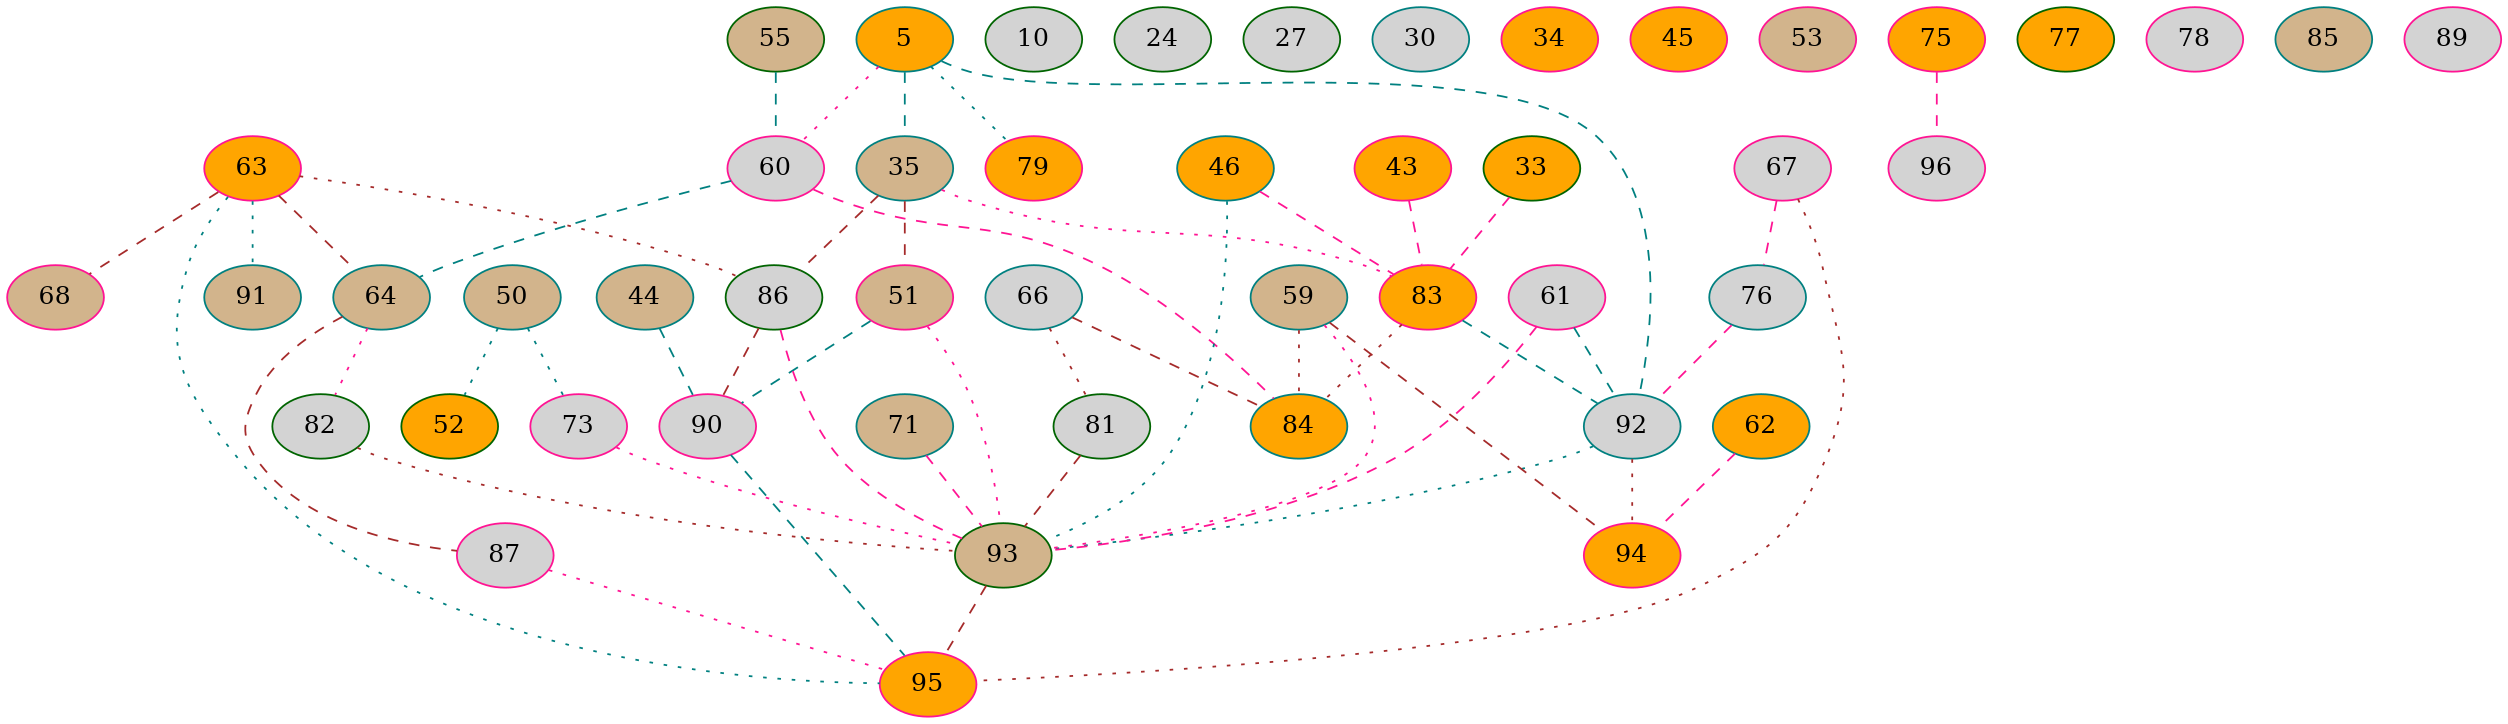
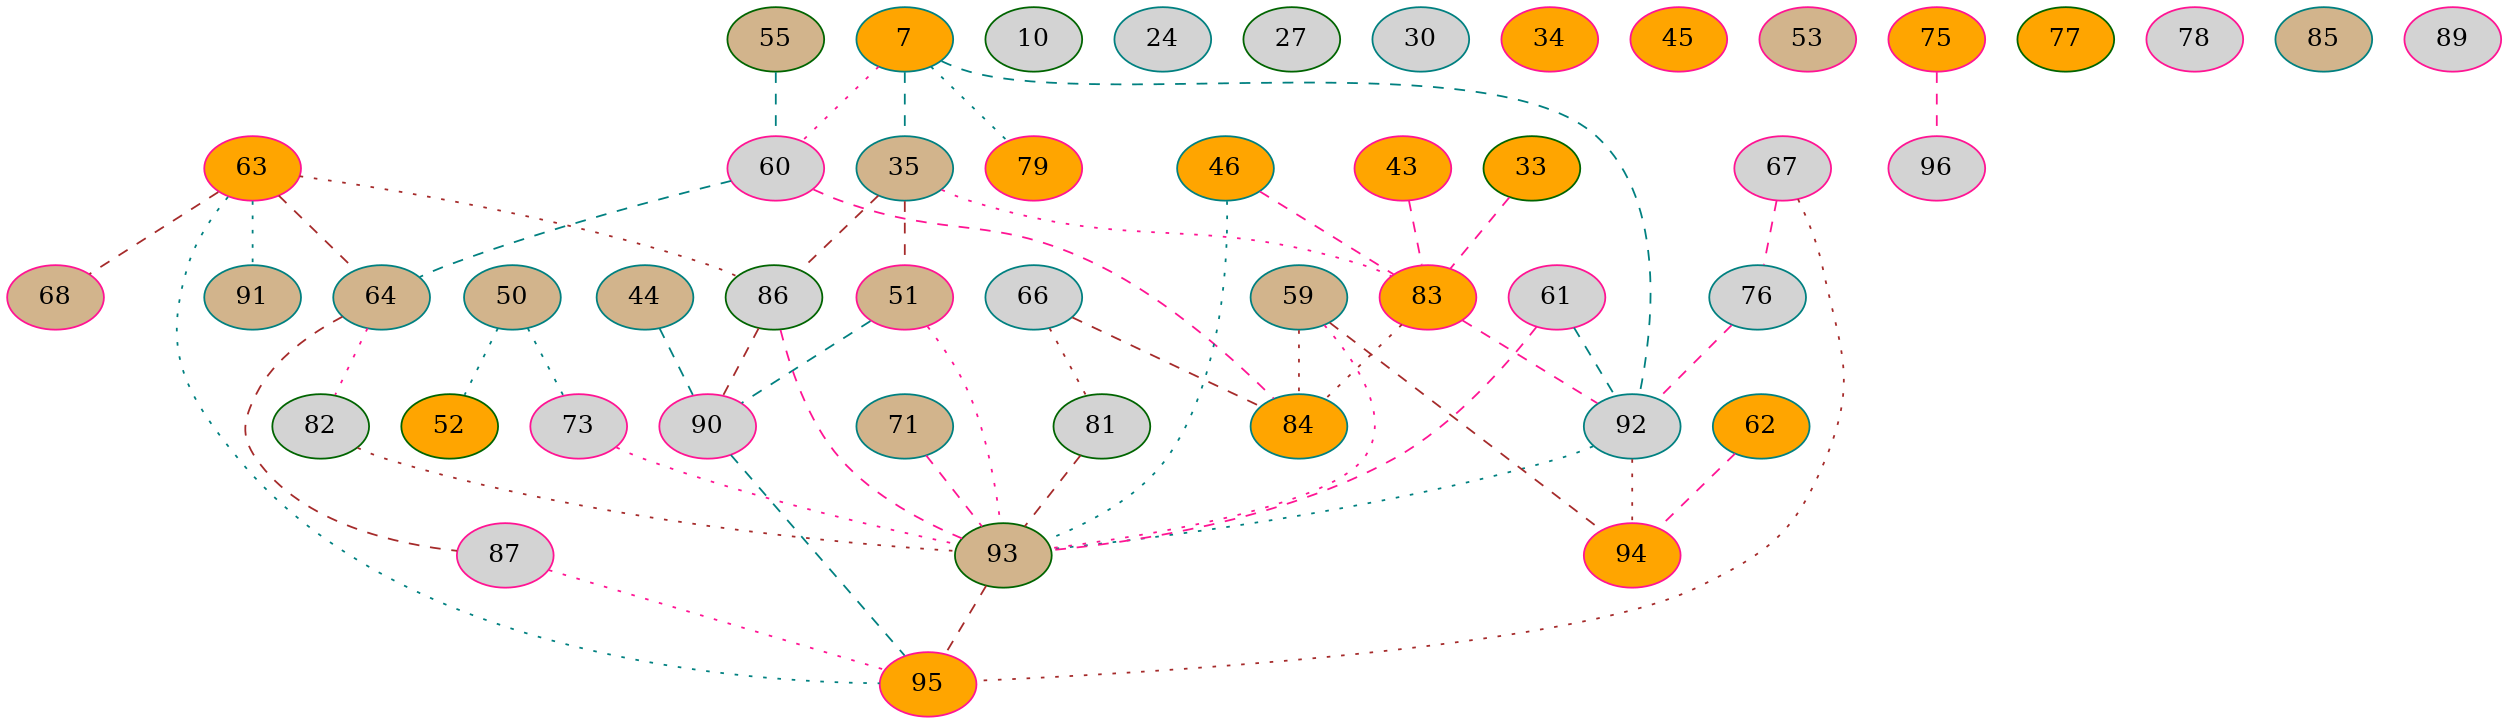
(905, 39) -> (905, 39)
(1163, 39) -> (1163, 39)
(1530, 362) -> (1530, 362)
